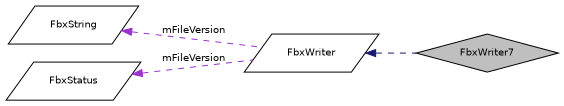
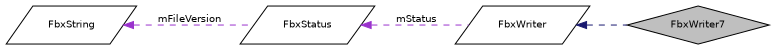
(197, 40) -> (194, 25)
(193, 59) -> (415, 20)
